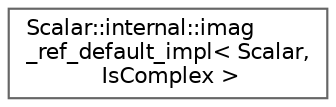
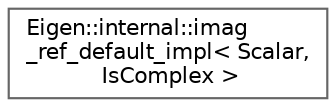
(168, 53) -> (168, 53)
